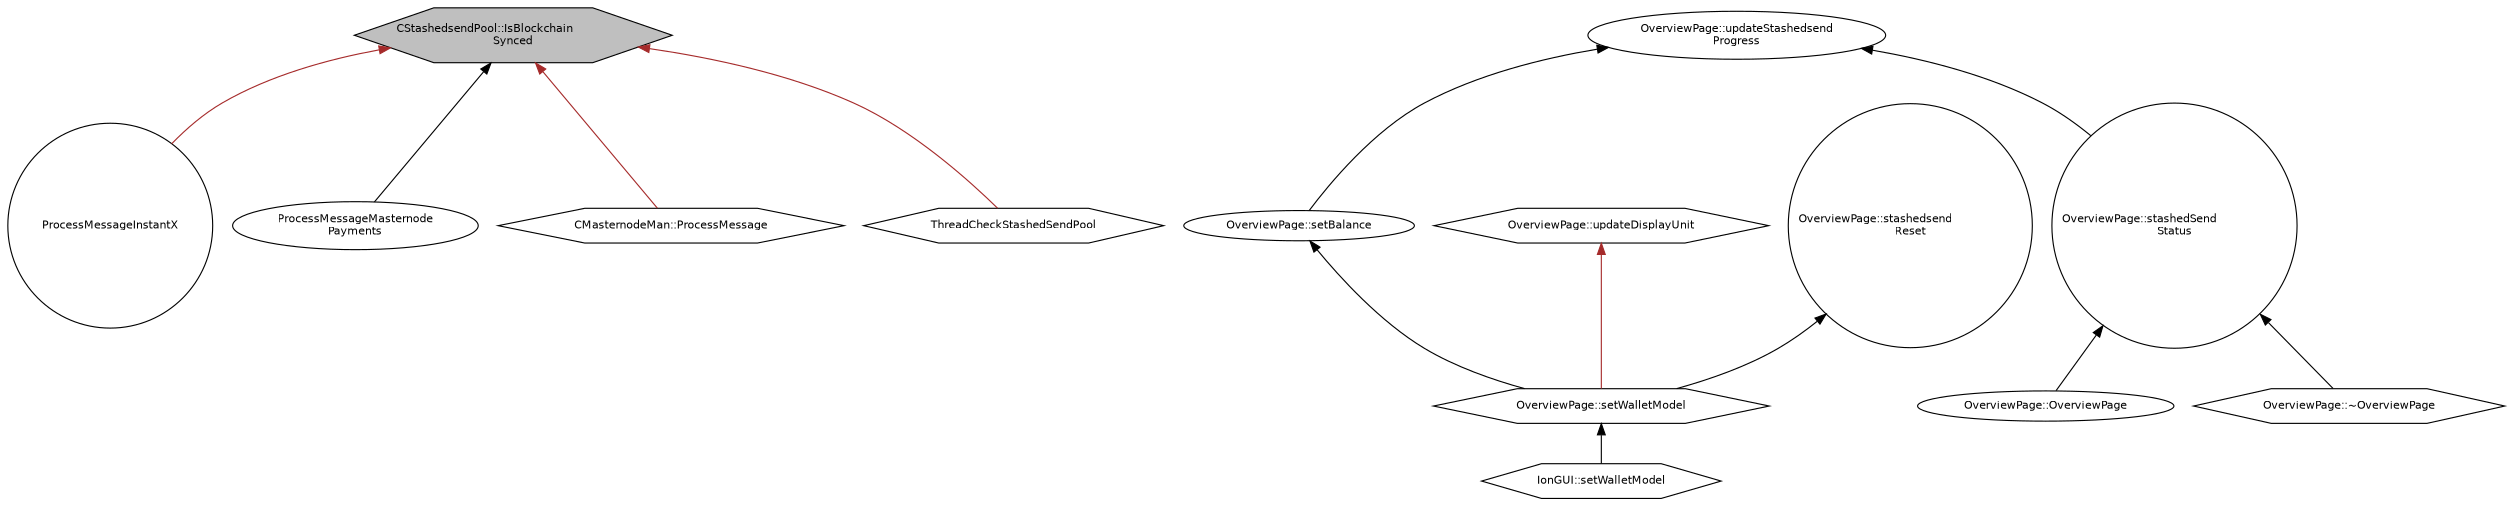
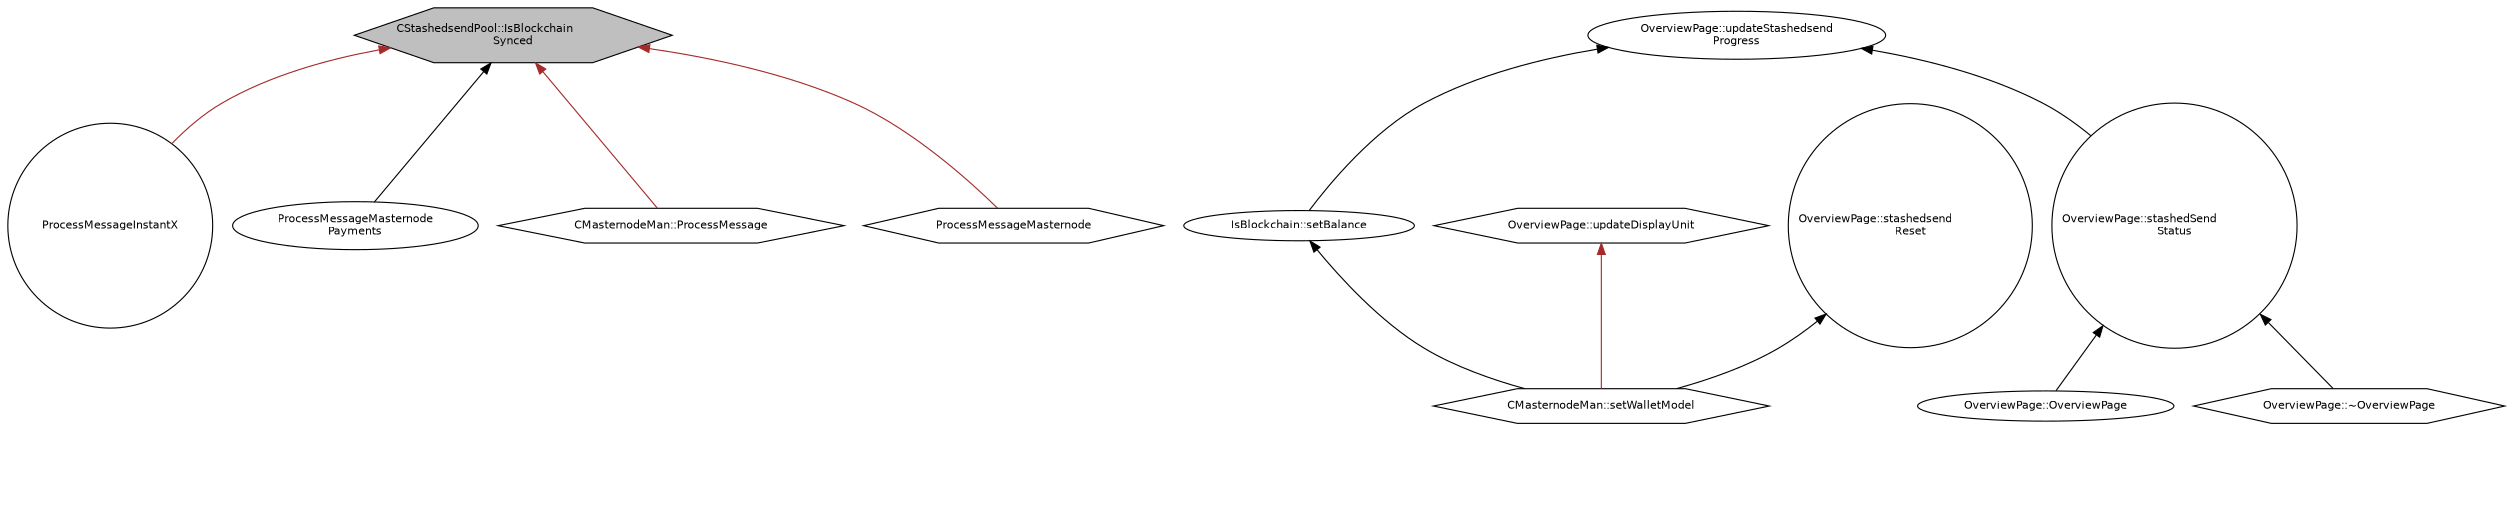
(1014, 226) -> (1014, 226)
(1299, 226) -> (1299, 226)
(1601, 406) -> (1601, 406)
(1601, 481) -> none
